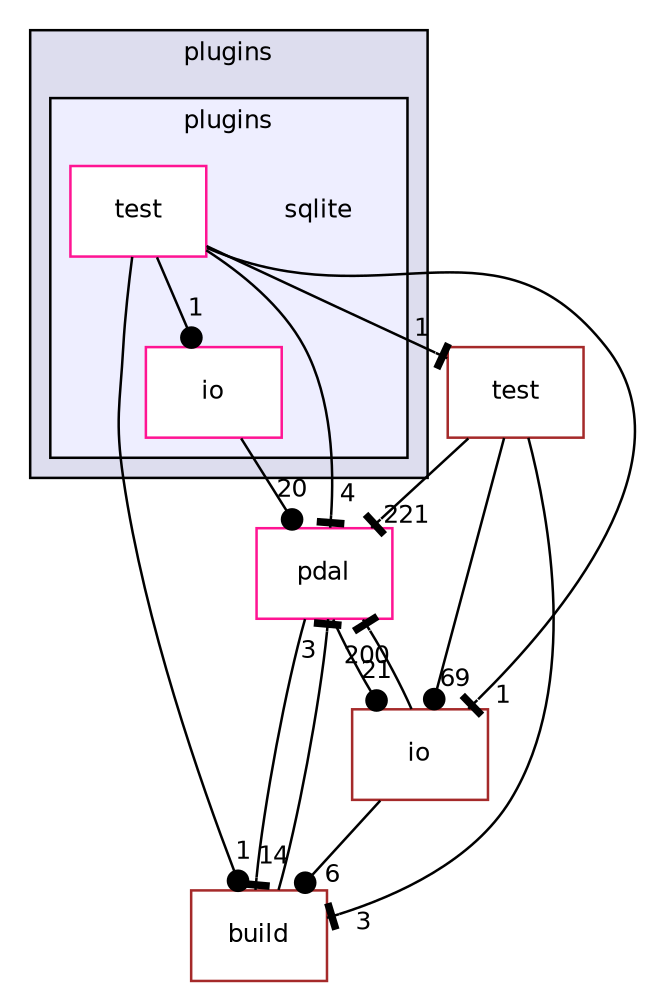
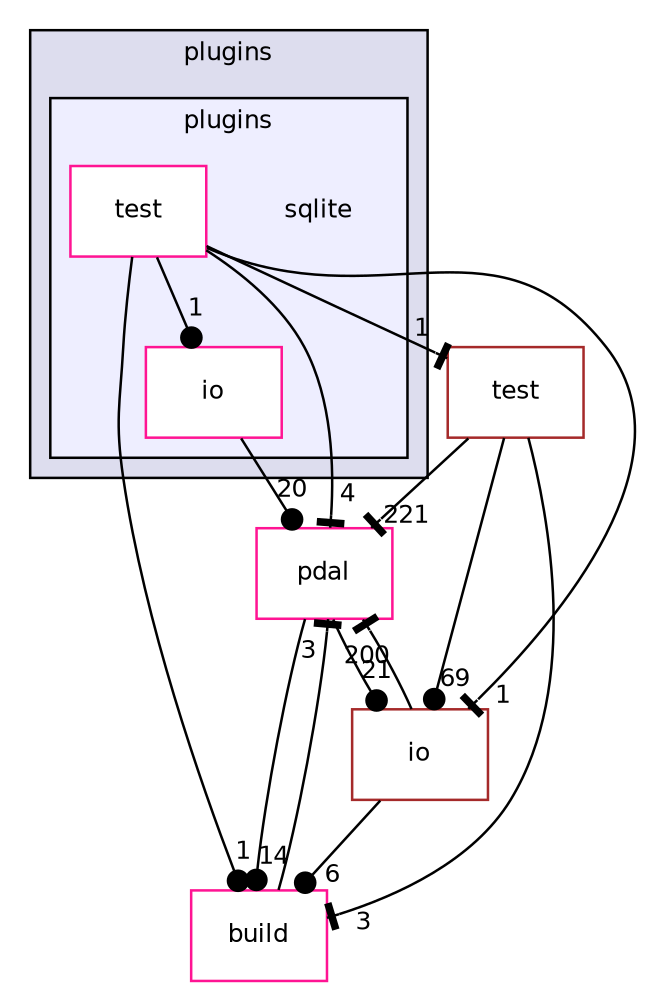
(276, 747) -> (277, 743)
(259, 936) -> (259, 936)
